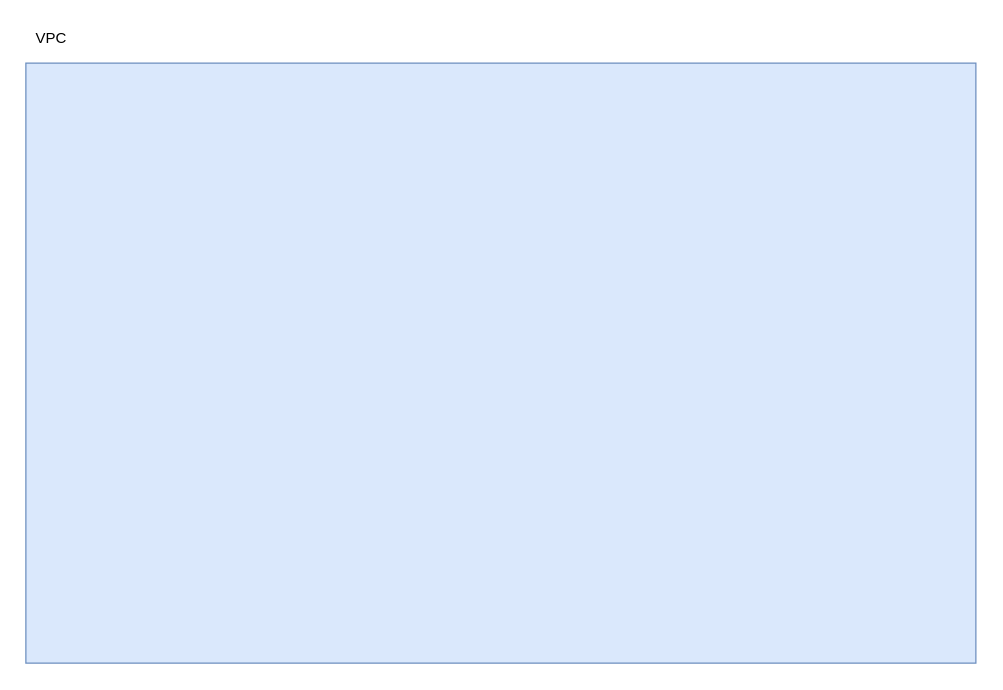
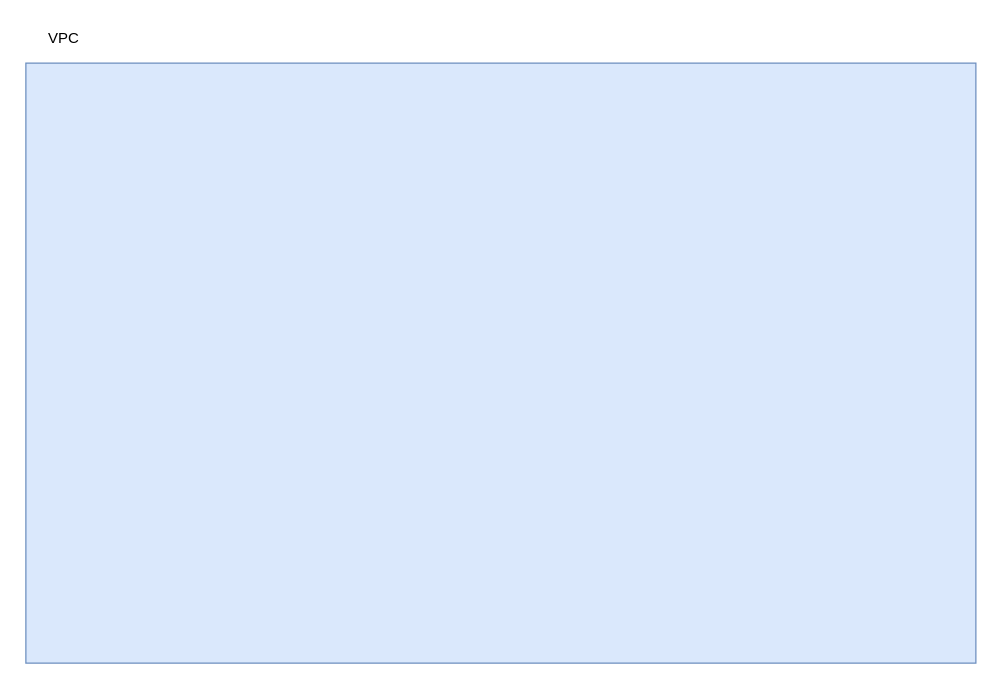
(51, 38) -> (63, 38)
